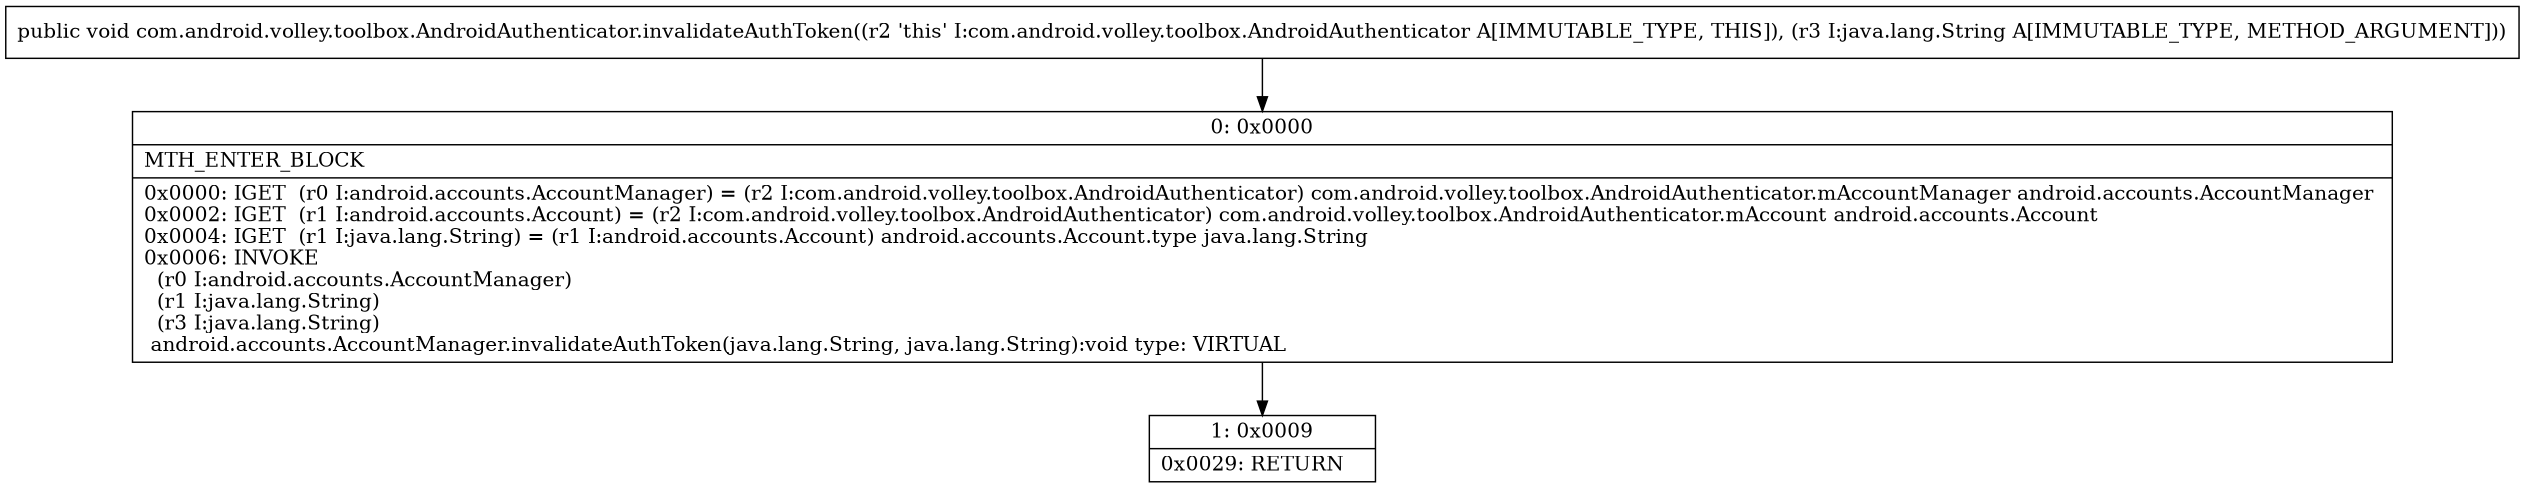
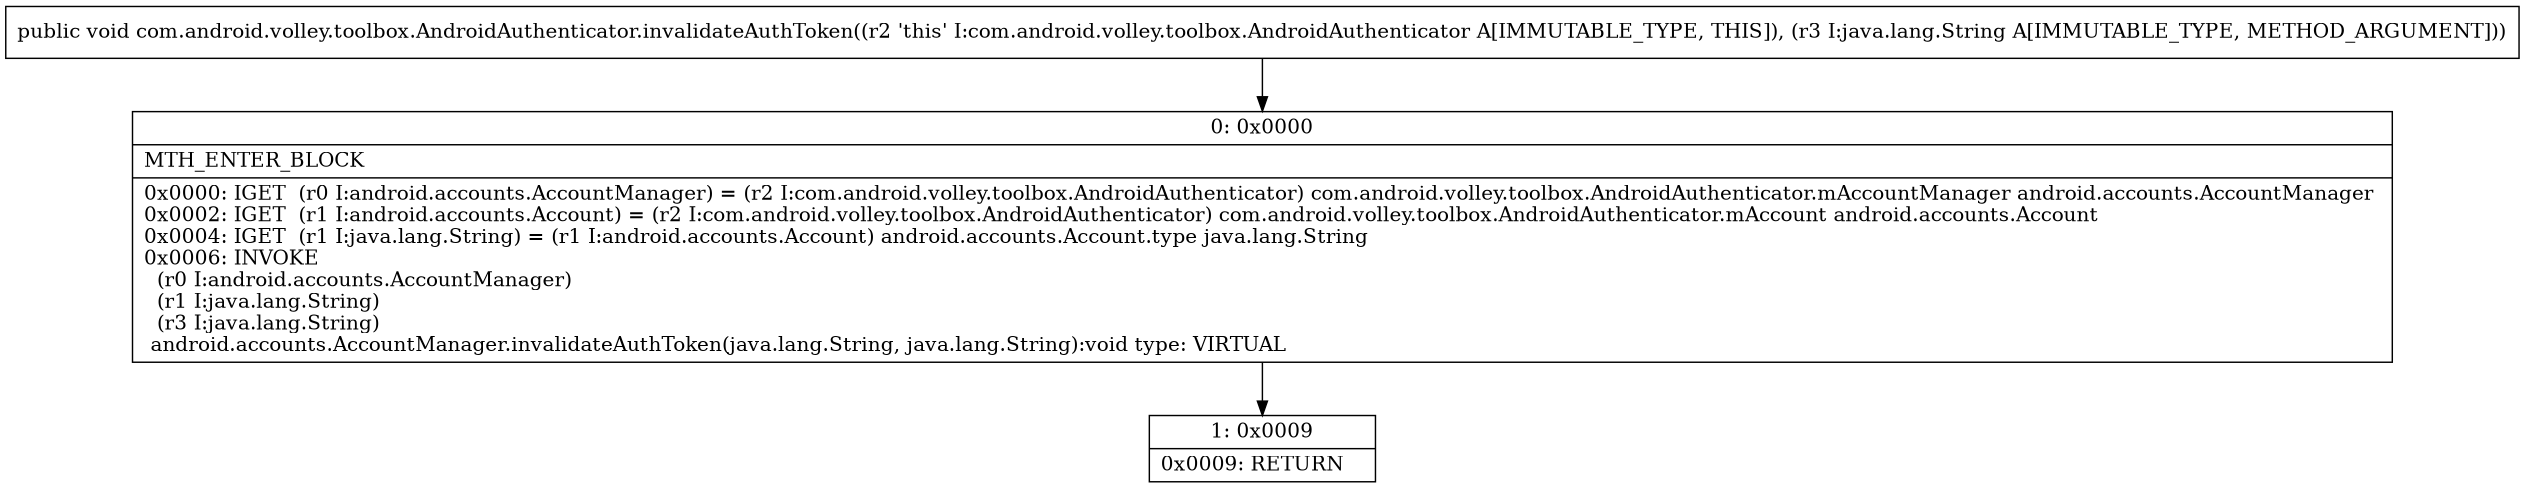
(1262, 464) -> (1262, 464)
